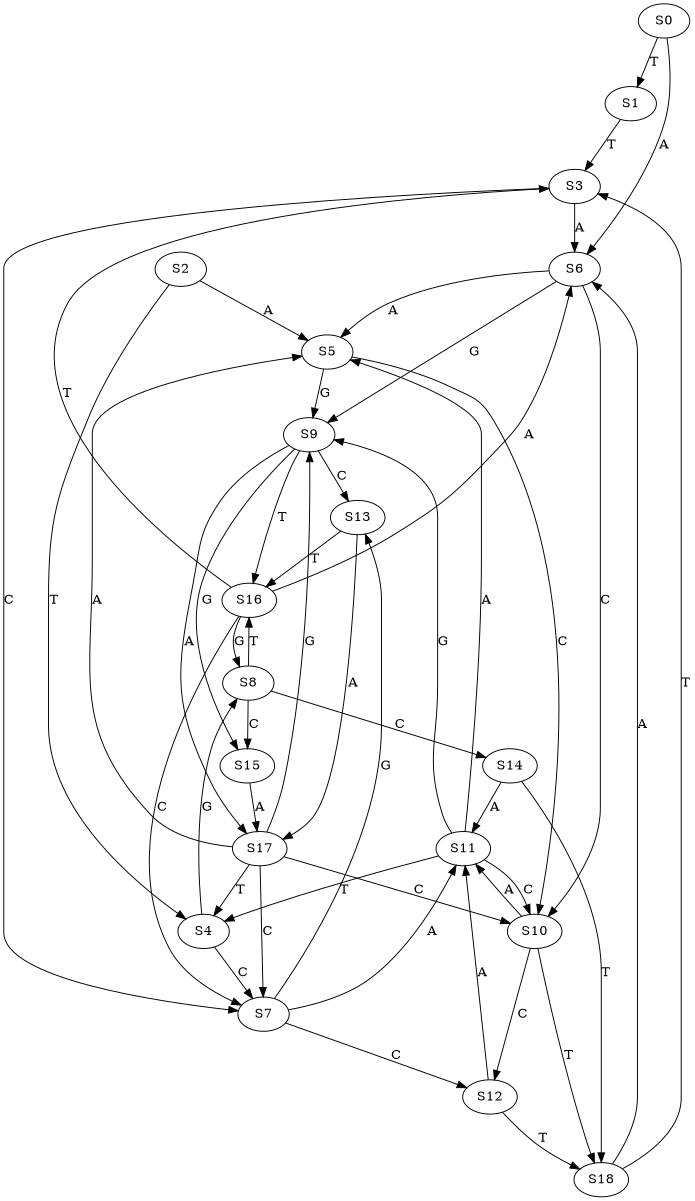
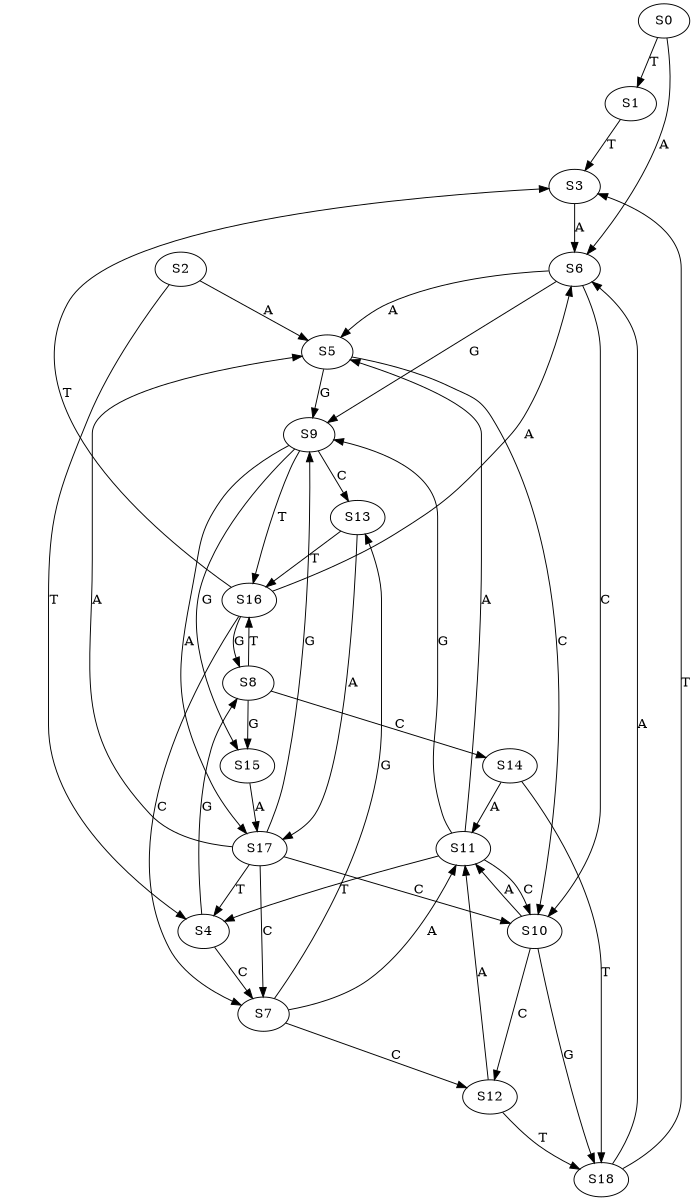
(4, 444) -> none
(254, 724) -> (254, 724)
(569, 1056) -> (569, 1056)
